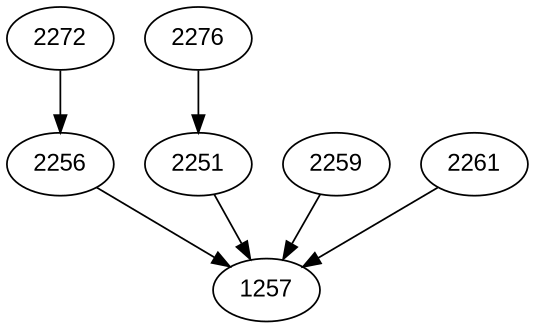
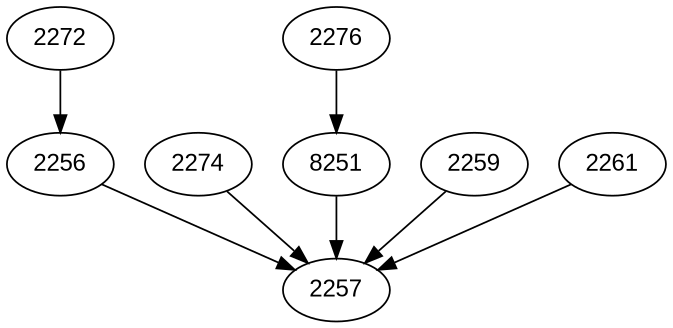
none -> (198, 164)
(198, 164) -> (336, 164)
(267, 290) -> (336, 290)
